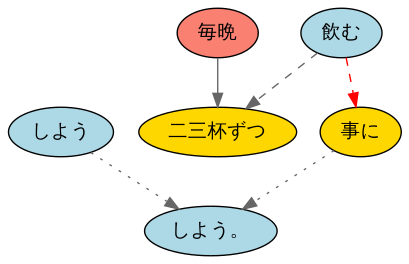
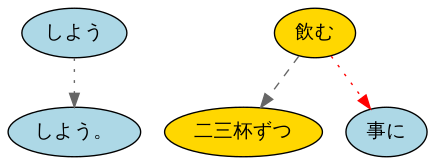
(218, 33) -> none
(341, 33) -> (315, 33)
(350, 75) -> (347, 77)
(361, 132) -> (387, 132)
(294, 176) -> none
